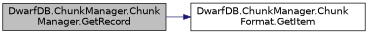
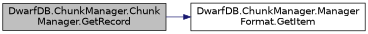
(278, 17) -> (278, 17)
